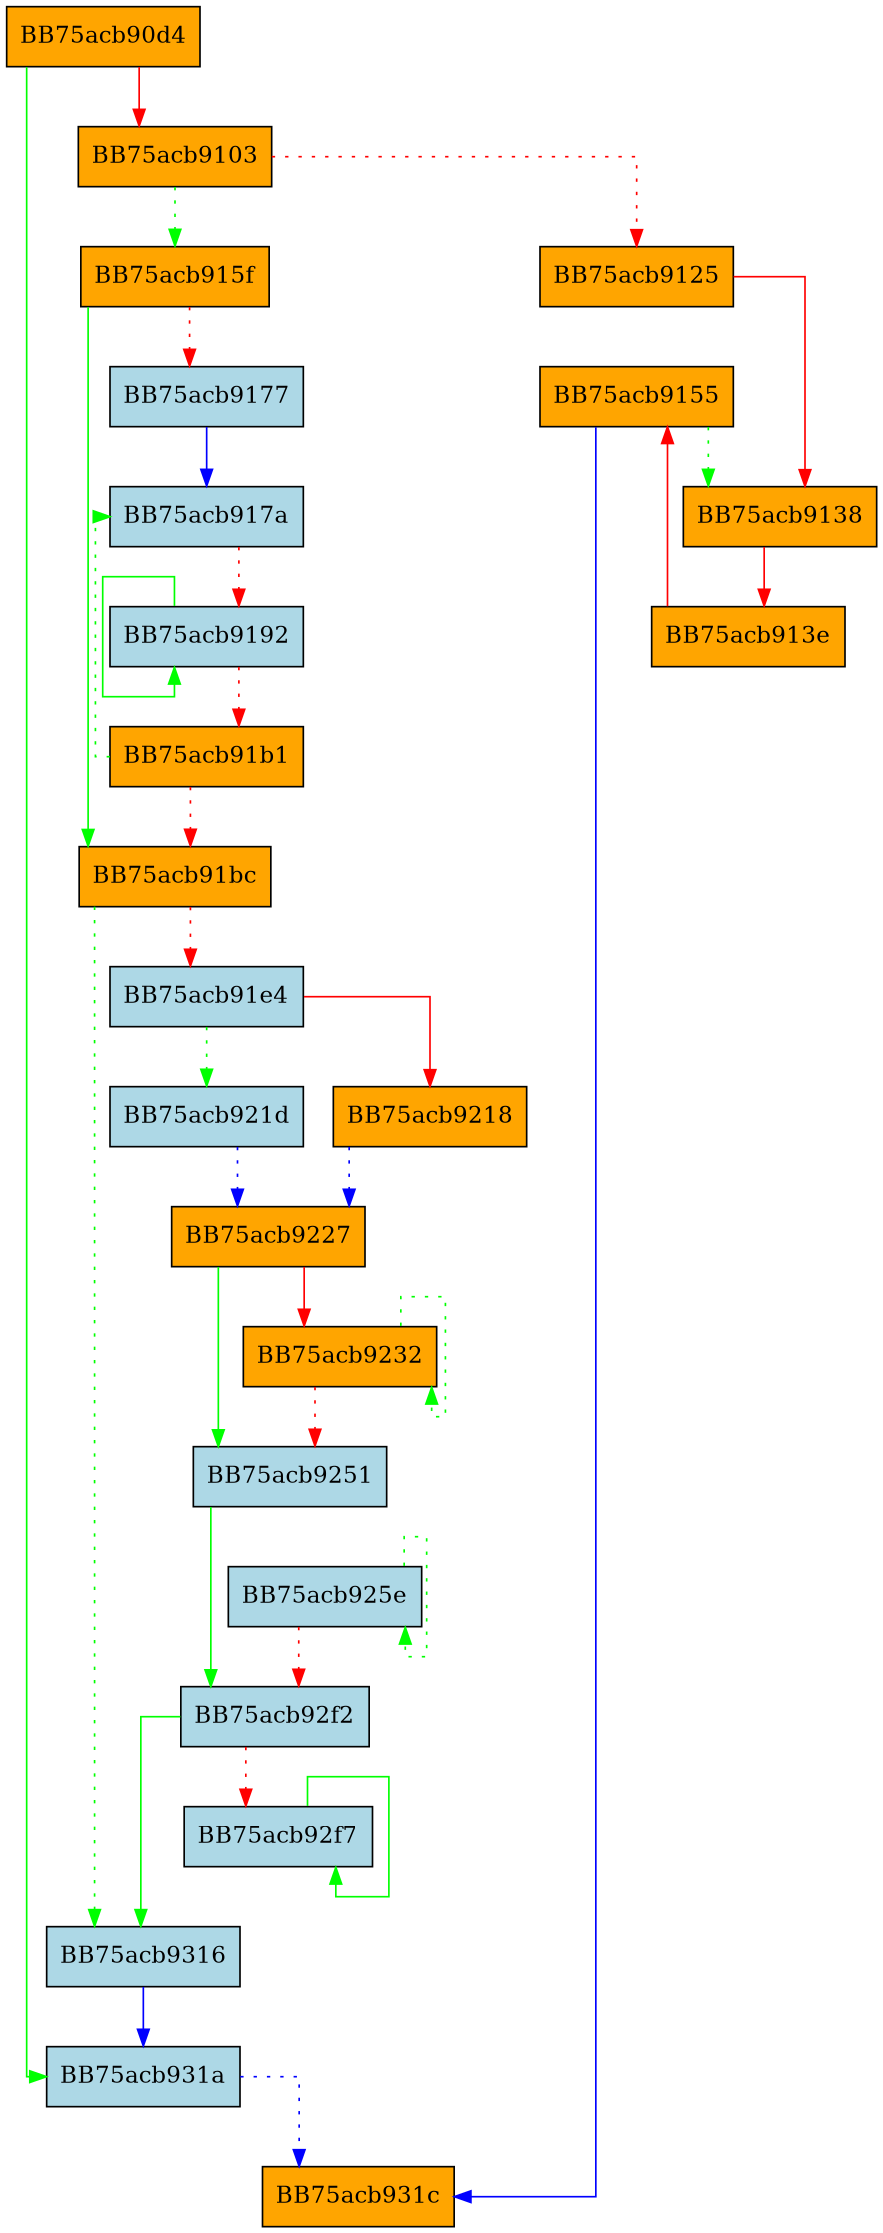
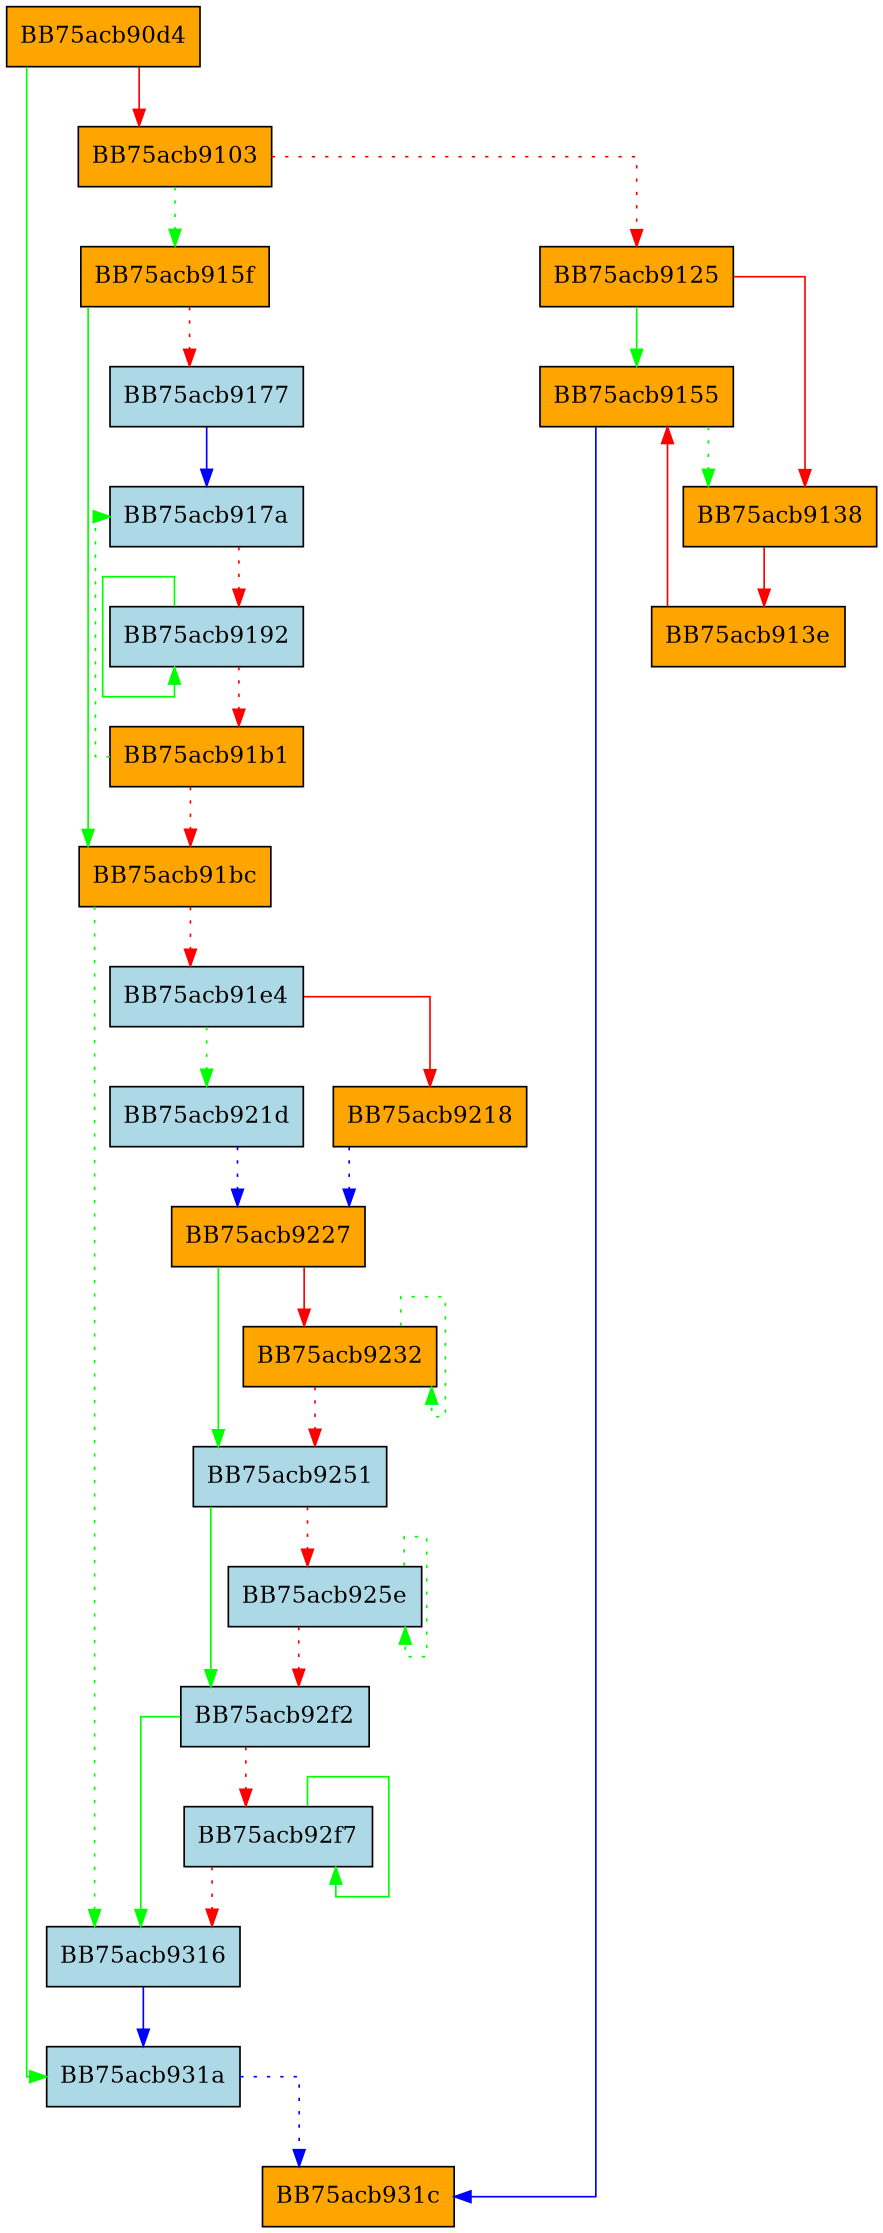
none -> (637, 328)
none -> (308, 1528)
none -> (212, 1888)
